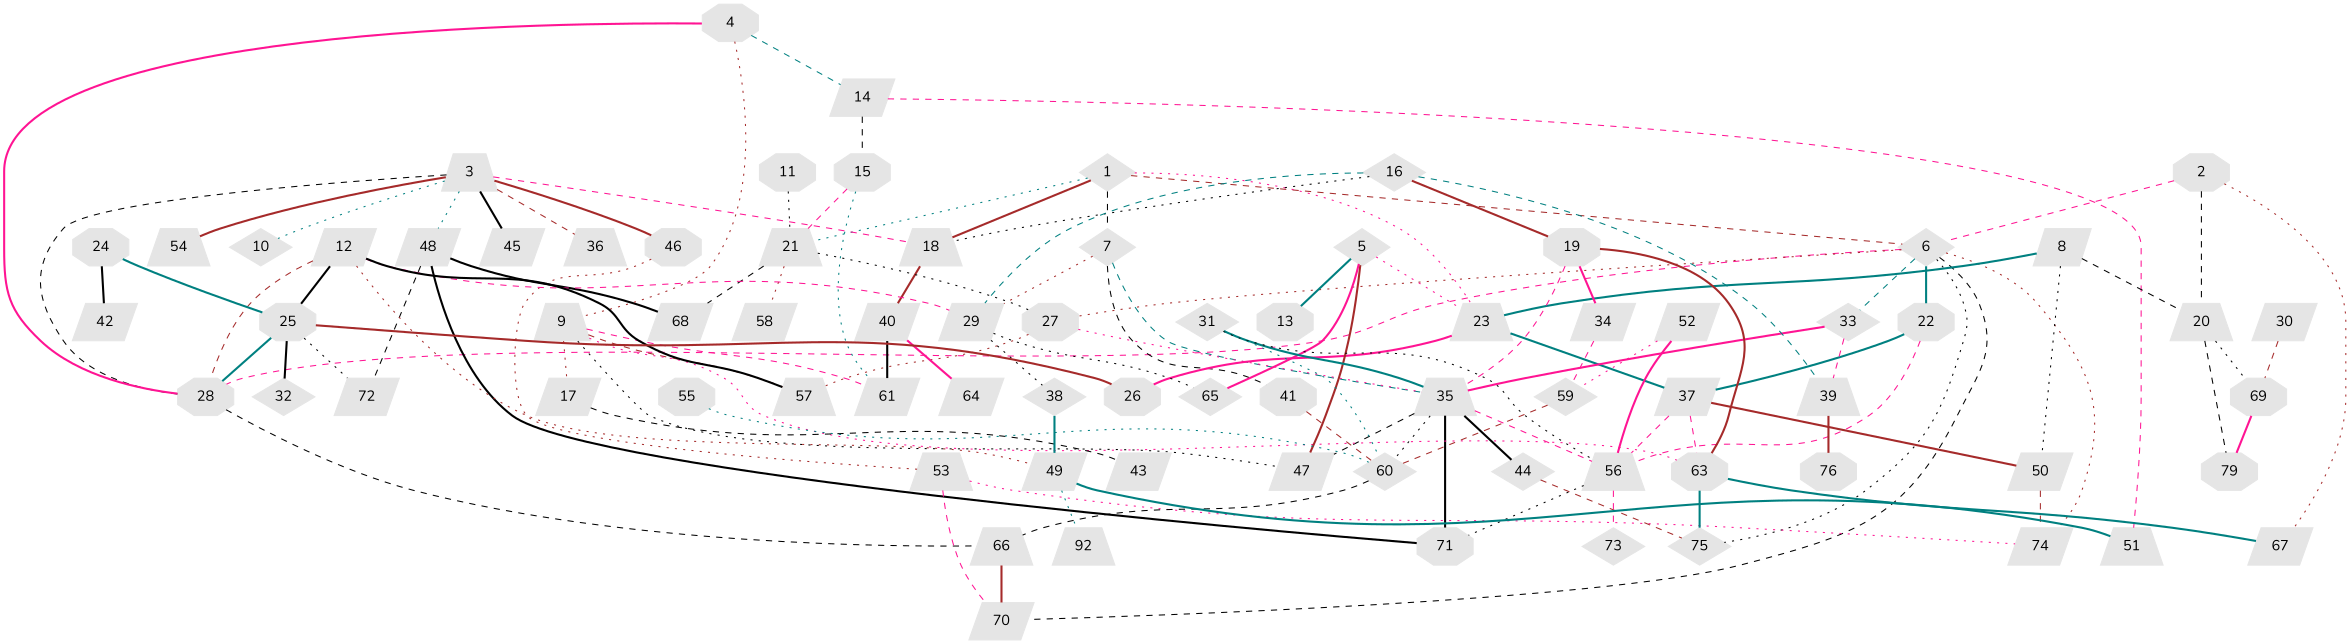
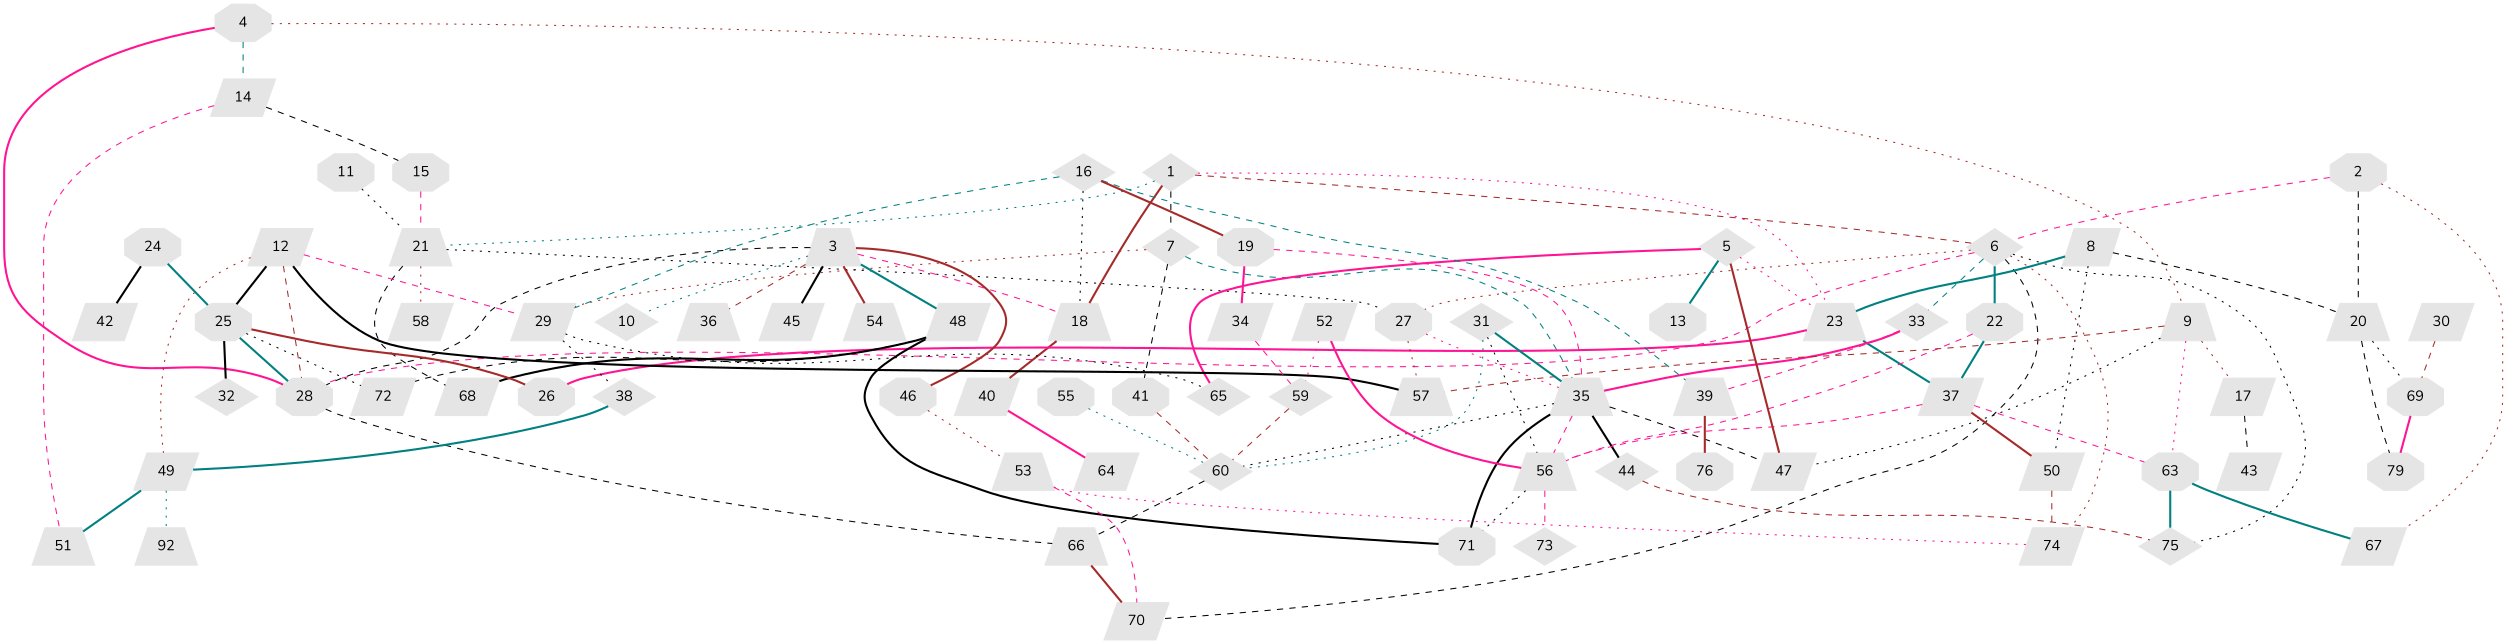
(449, 210) -> (899, 286)
(1733, 310) -> none
(887, 397) -> none
